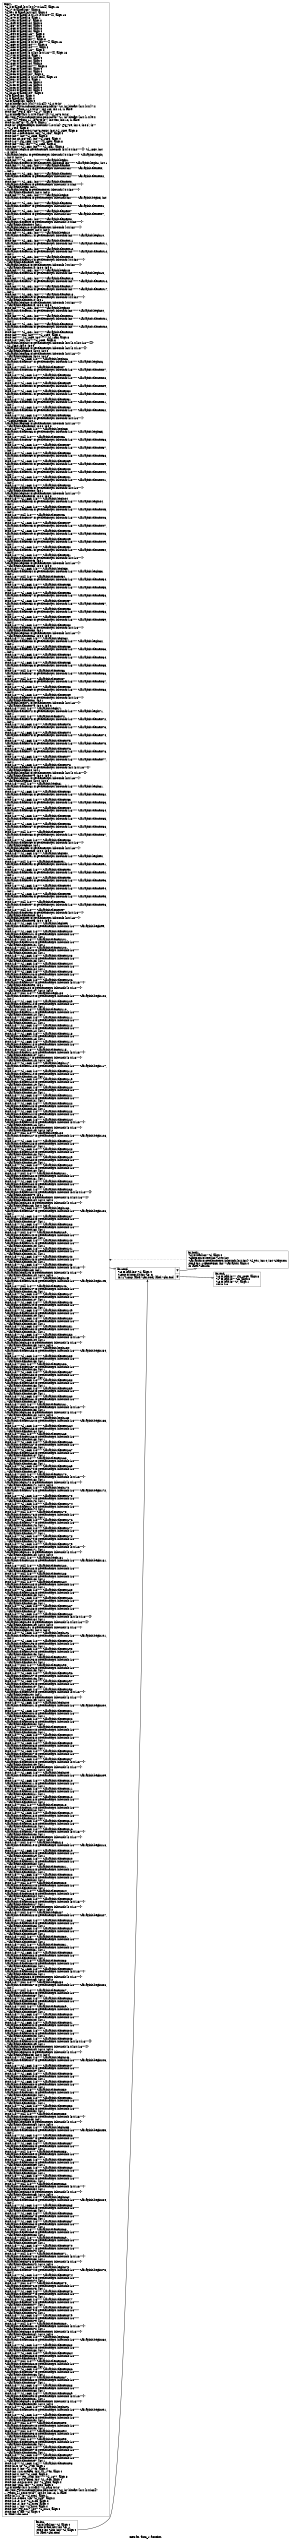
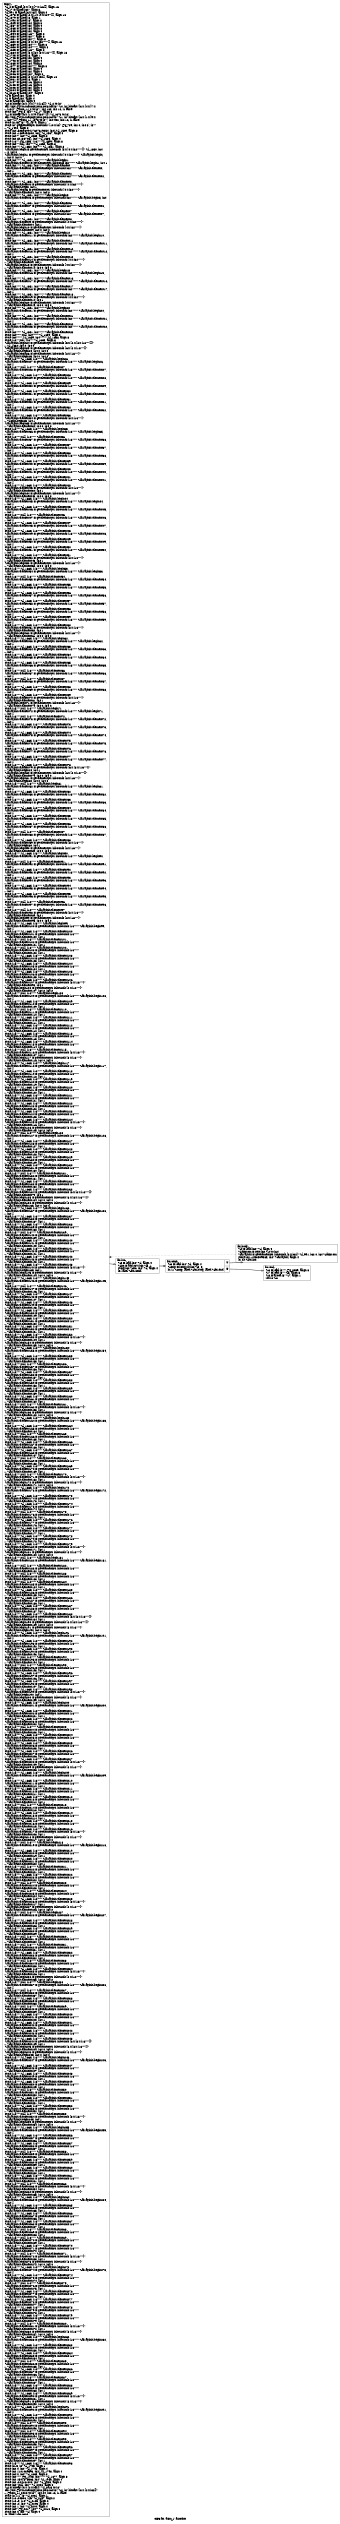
(199, 1266) -> (247, 1260)
(112, 1268) -> (112, 1264)
(232, 1282) -> (283, 1276)
